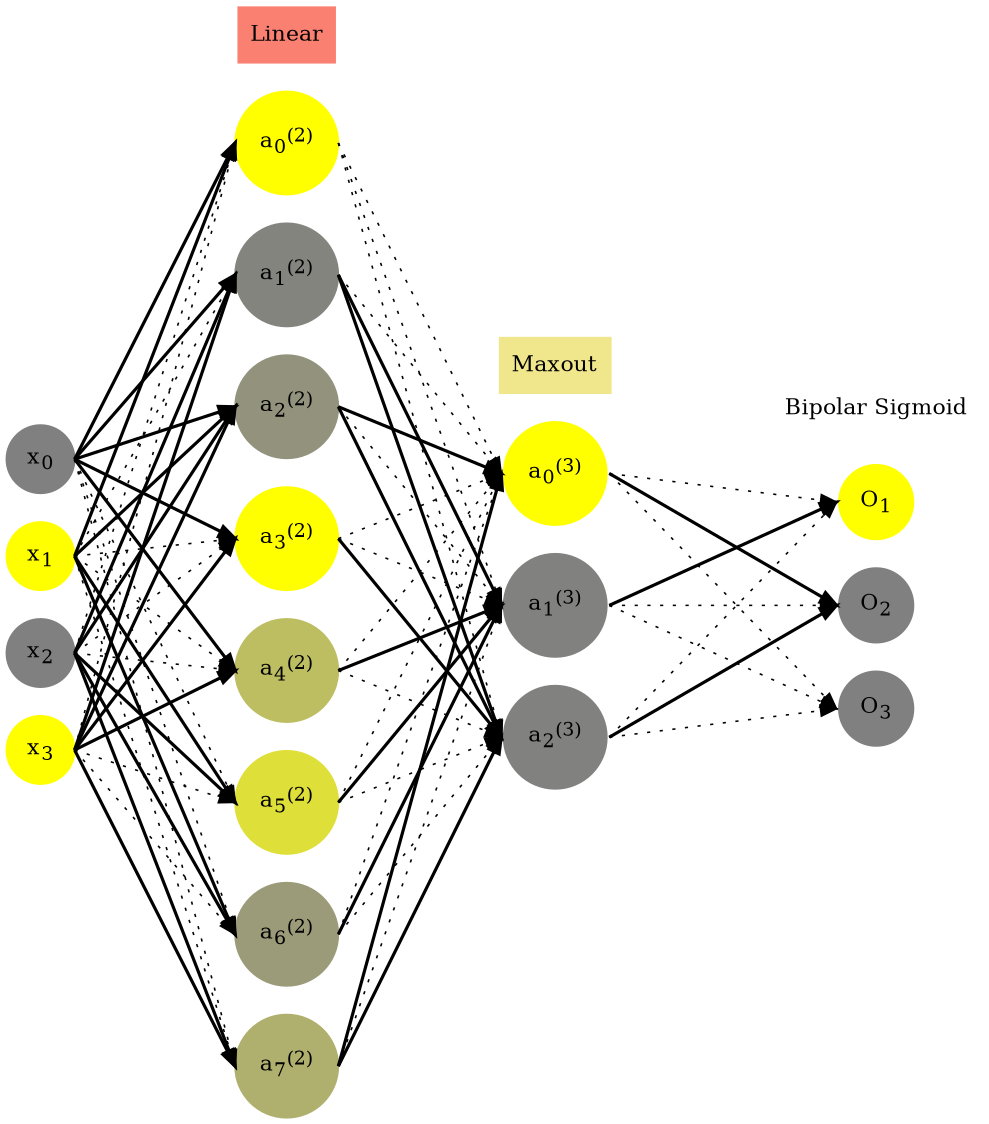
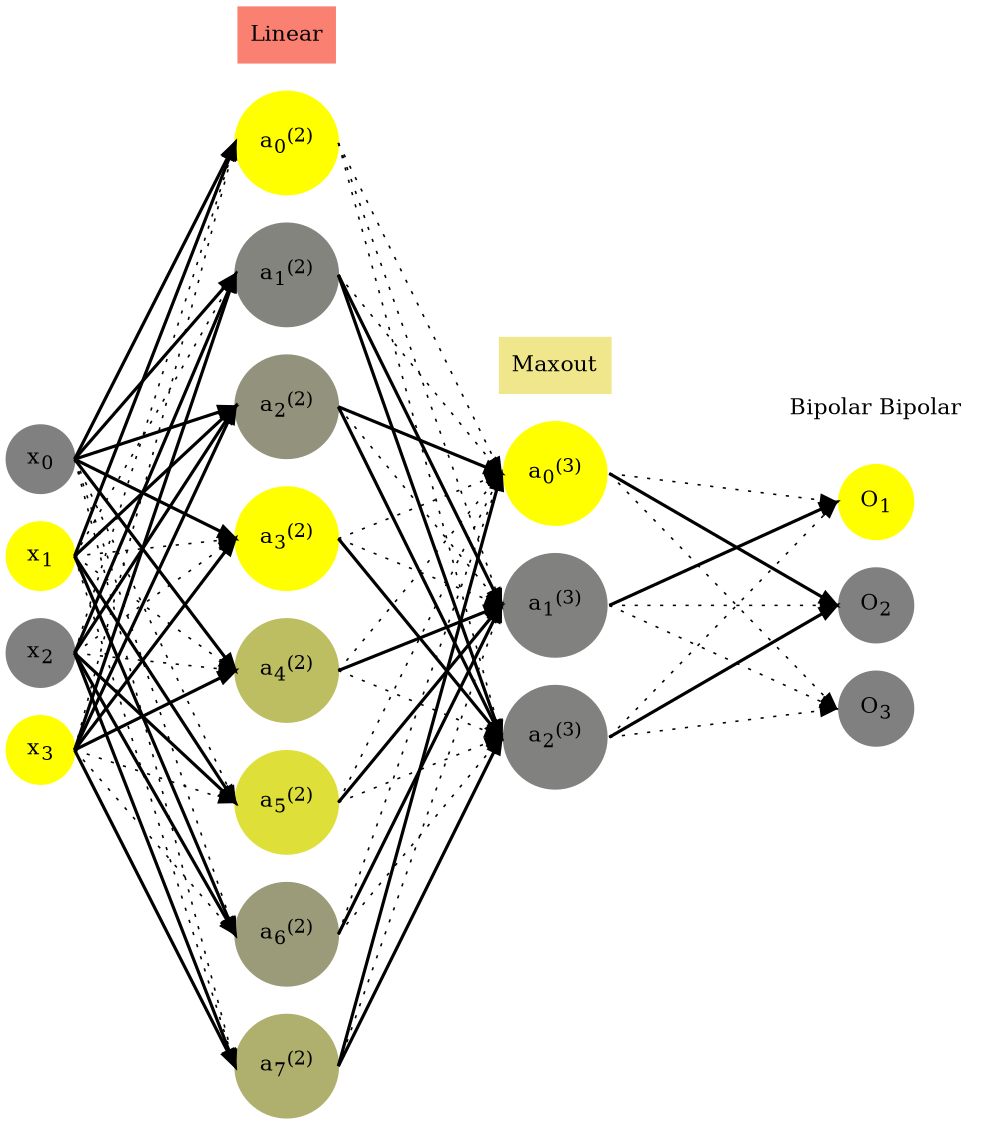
(876, 408) -> (876, 408)
